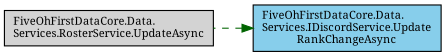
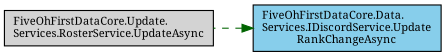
(109, 28) -> (109, 28)
